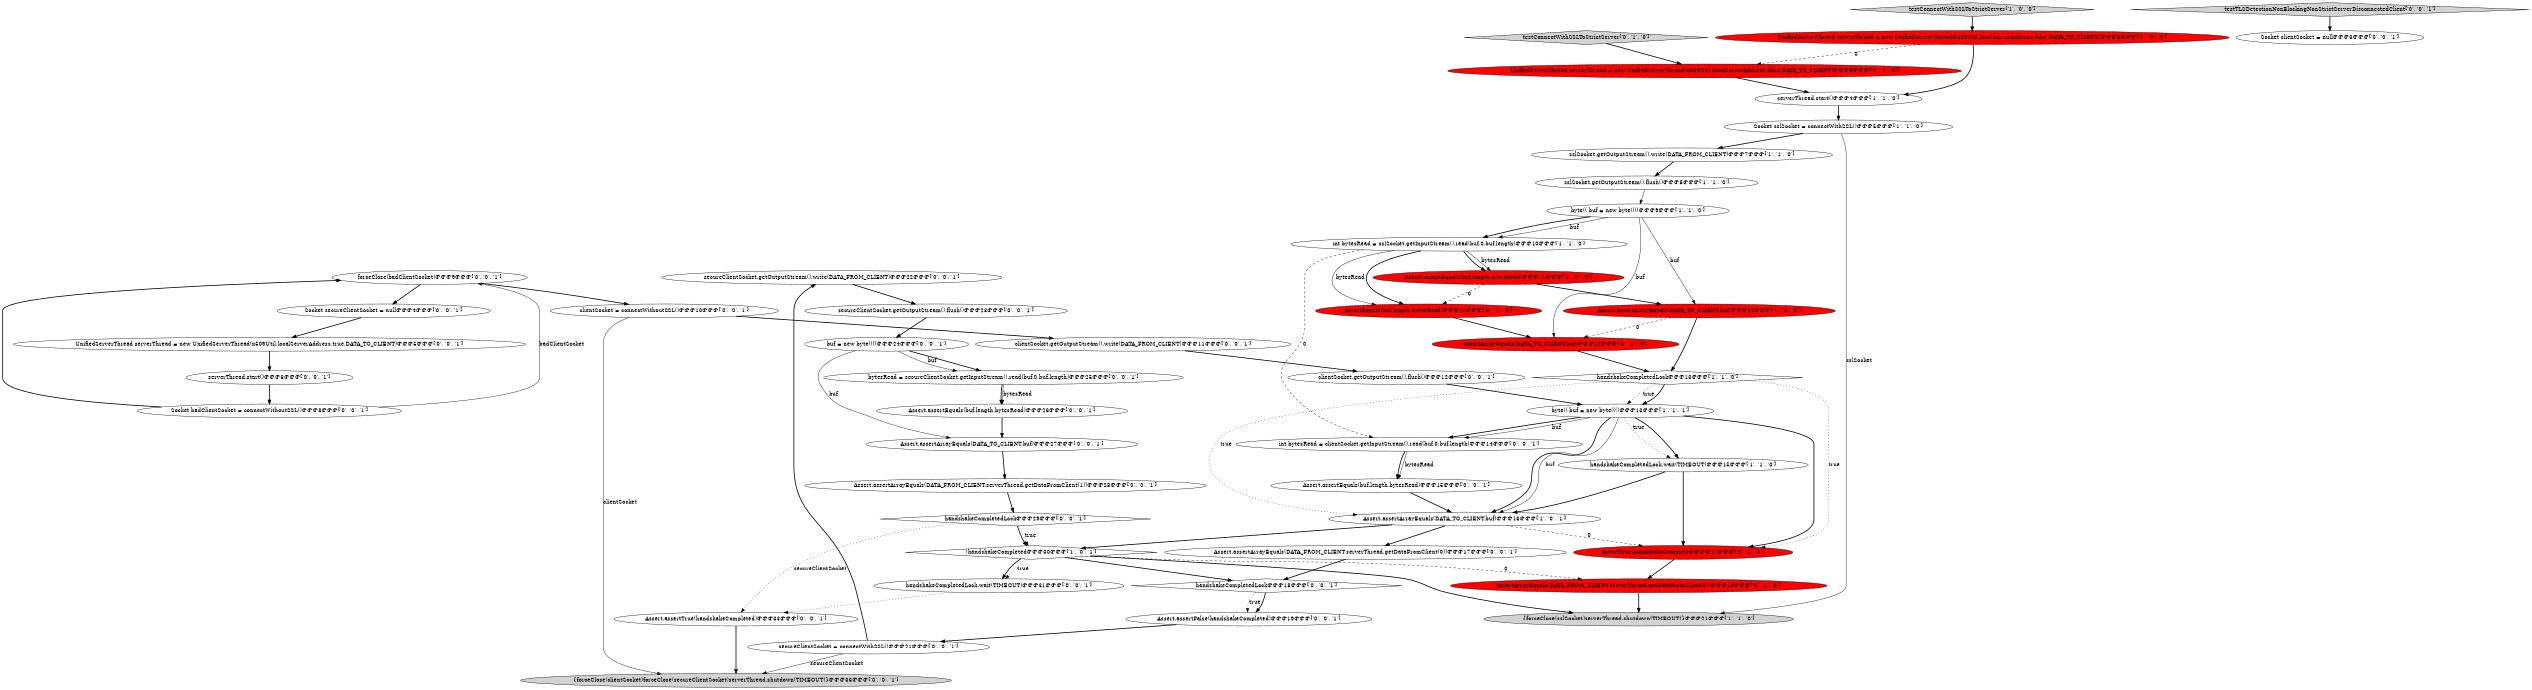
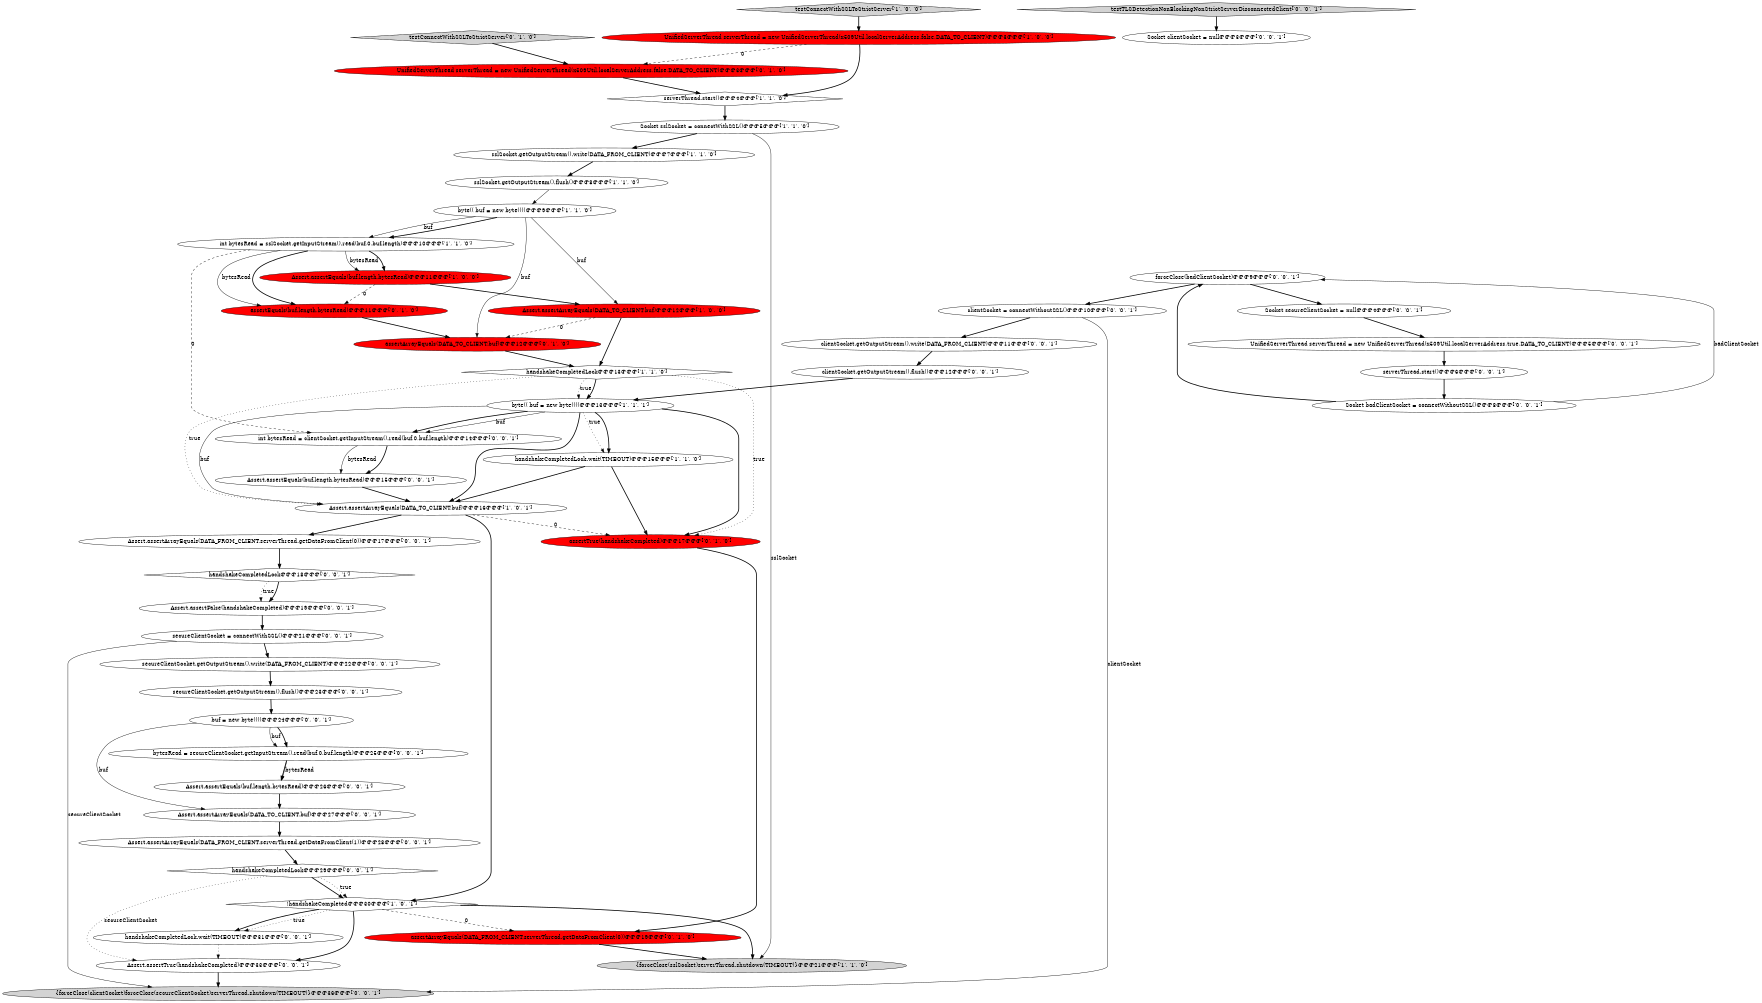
(1838, 99) -> (725, 99)
(1147, 569) -> (341, 949)
